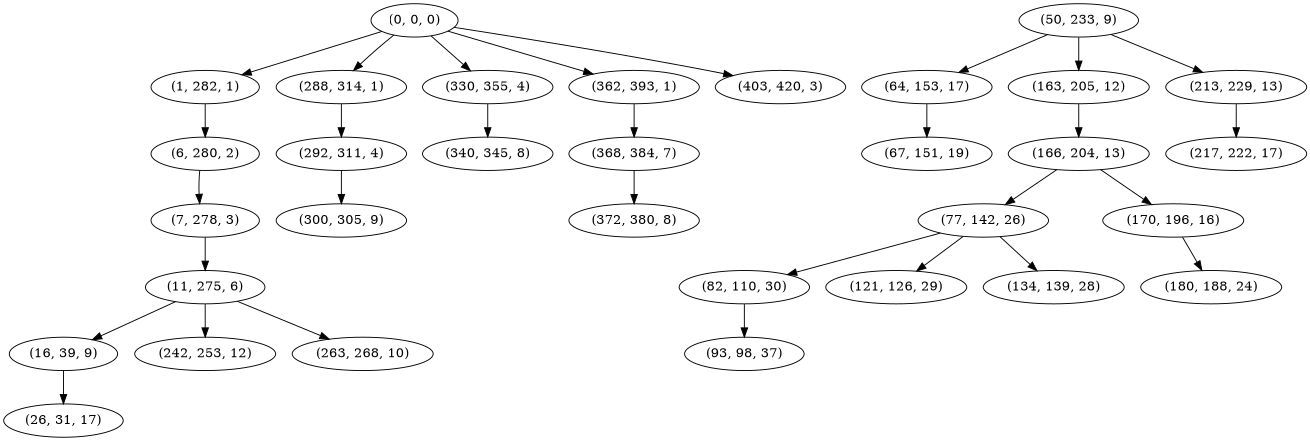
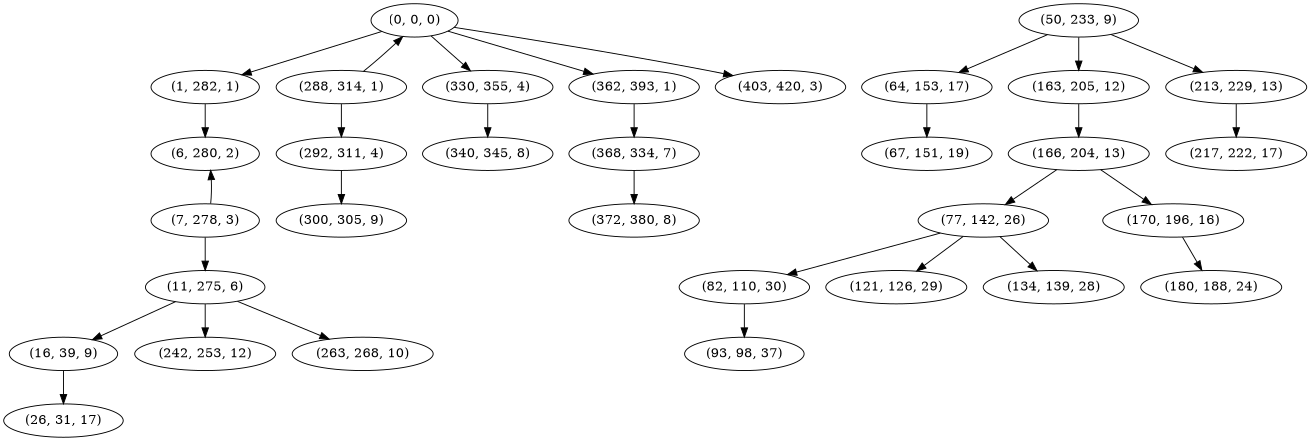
(377, 49) -> (380, 58)
(634, 154) -> (634, 154)
(199, 182) -> (211, 192)
